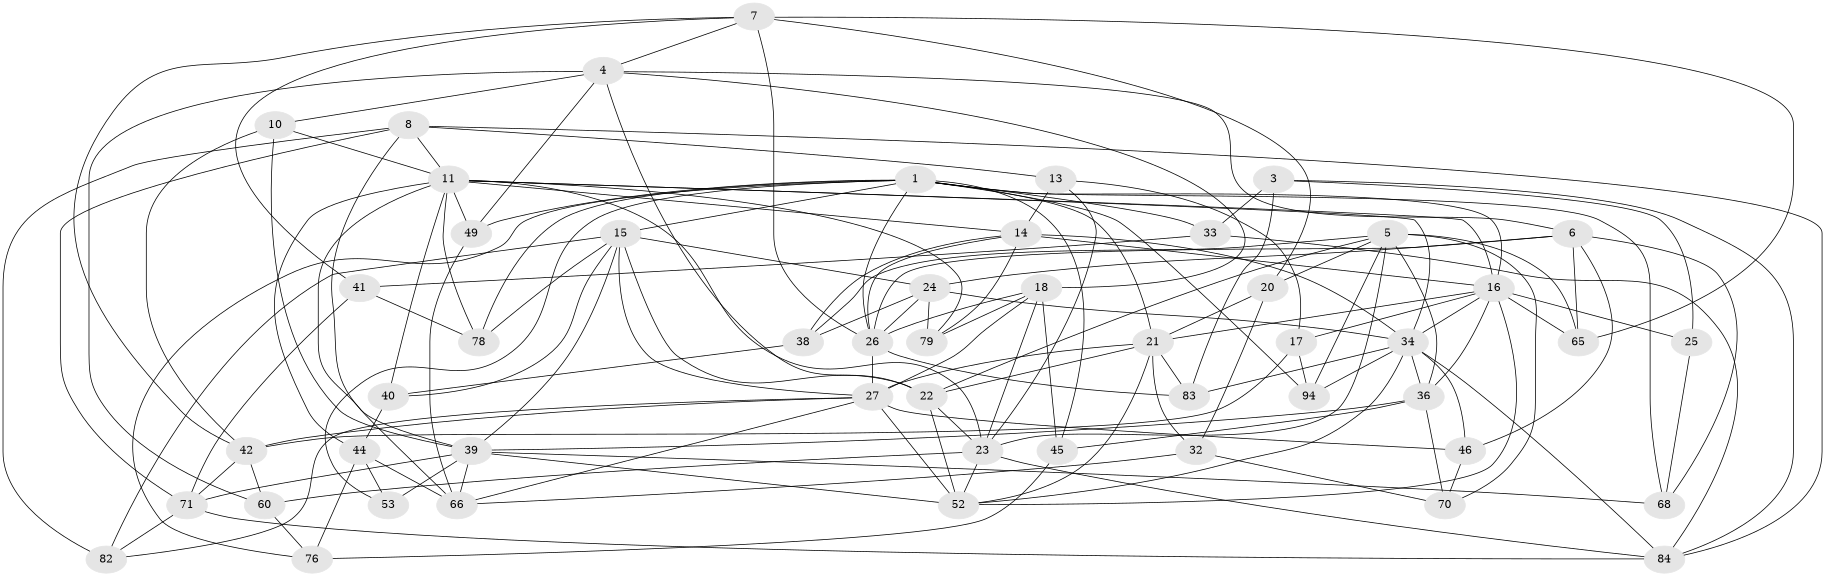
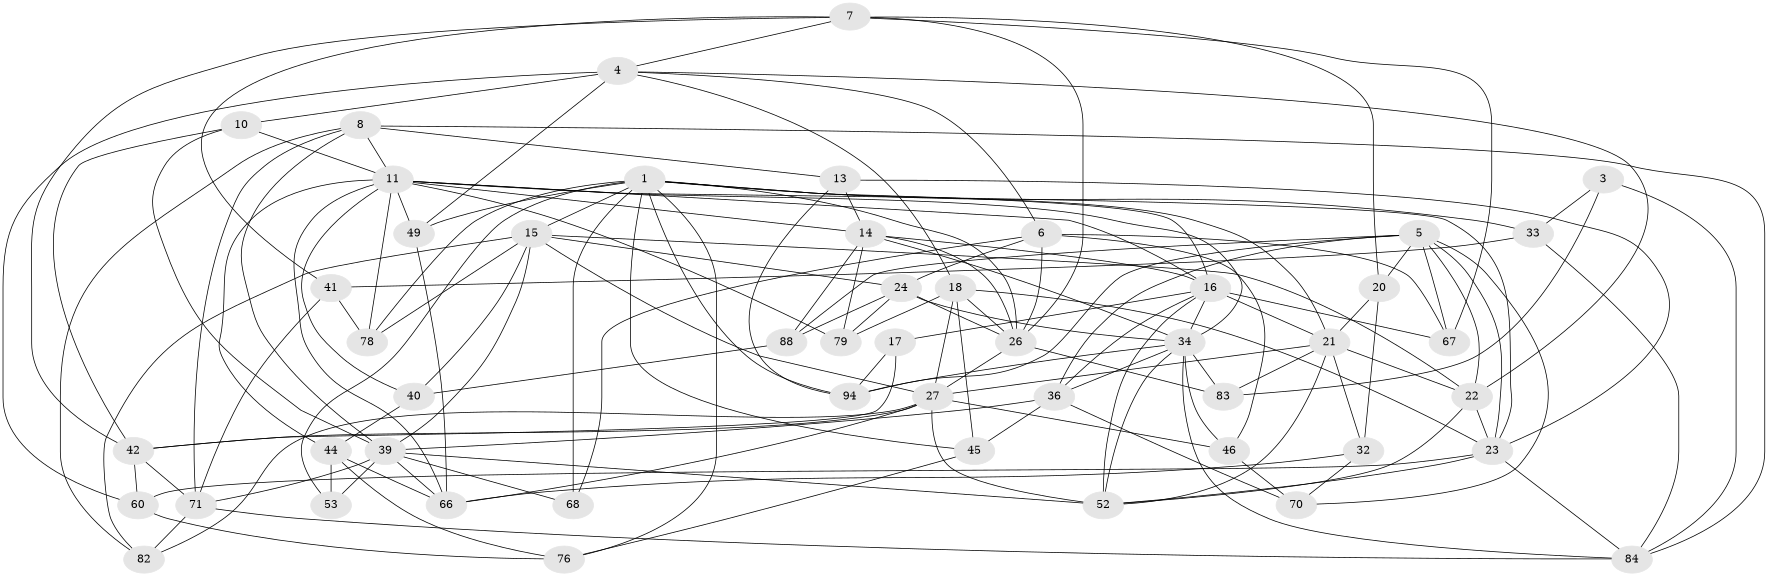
(1244, 224) -> (750, 309)
(803, 342) -> (787, 342)
(1578, 342) -> (1450, 342)
(1692, 342) -> none
